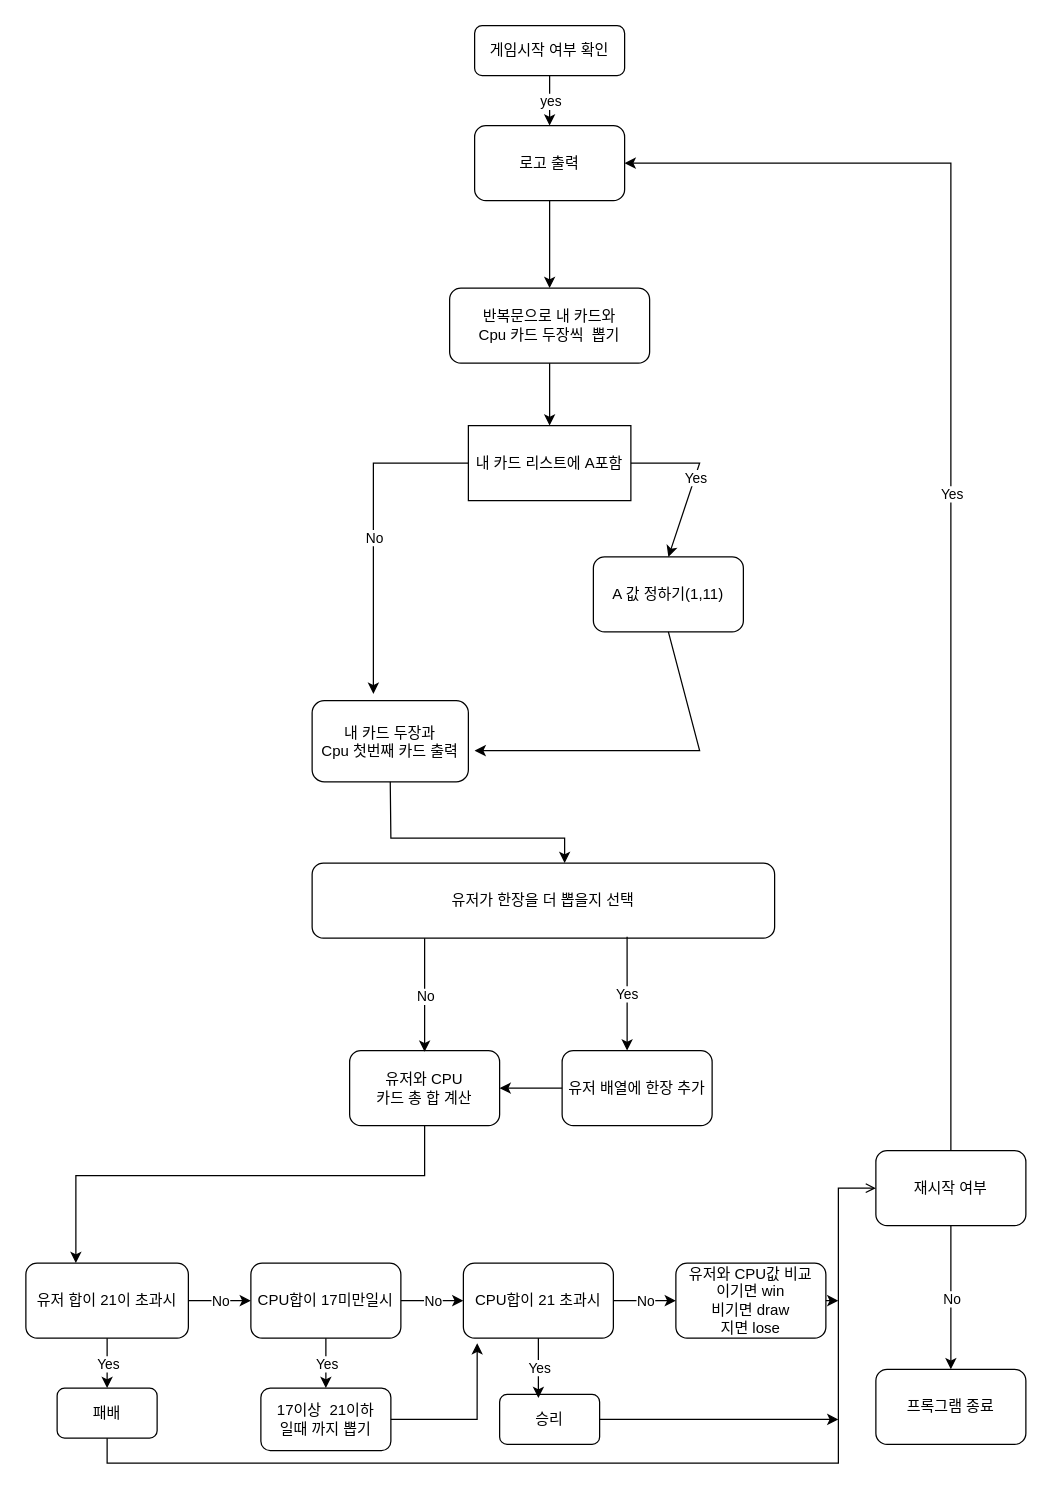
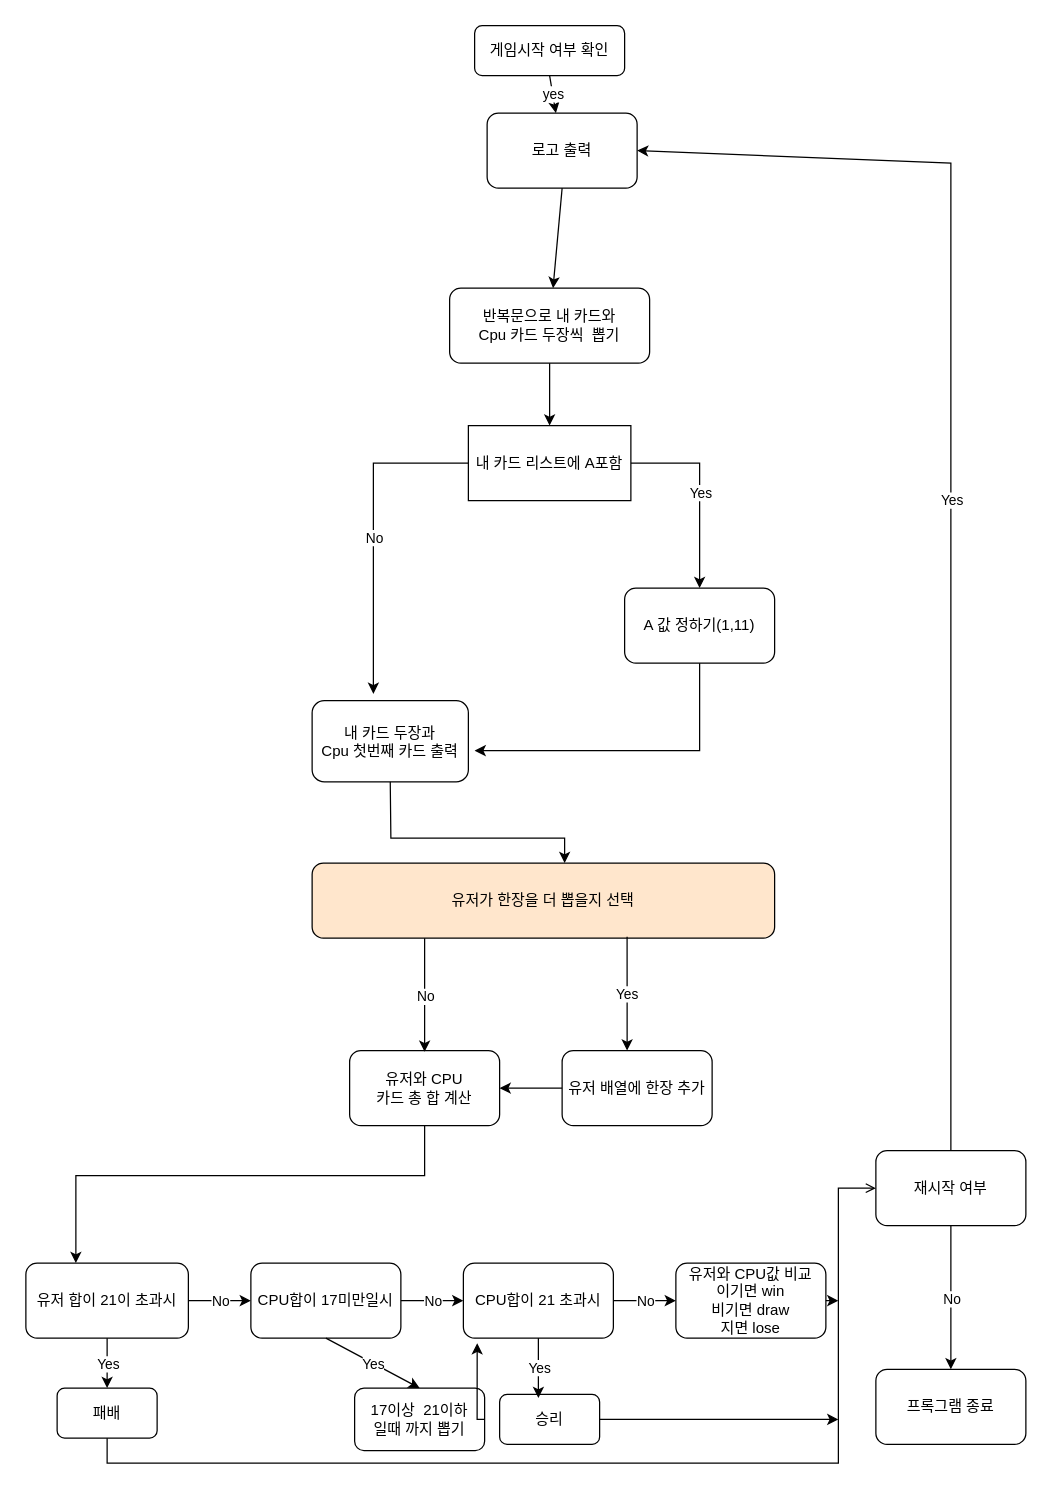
(549, 163) -> (562, 151)
(668, 594) -> (699, 626)
(543, 901) -> (543, 901)
(326, 1419) -> (419, 1419)
